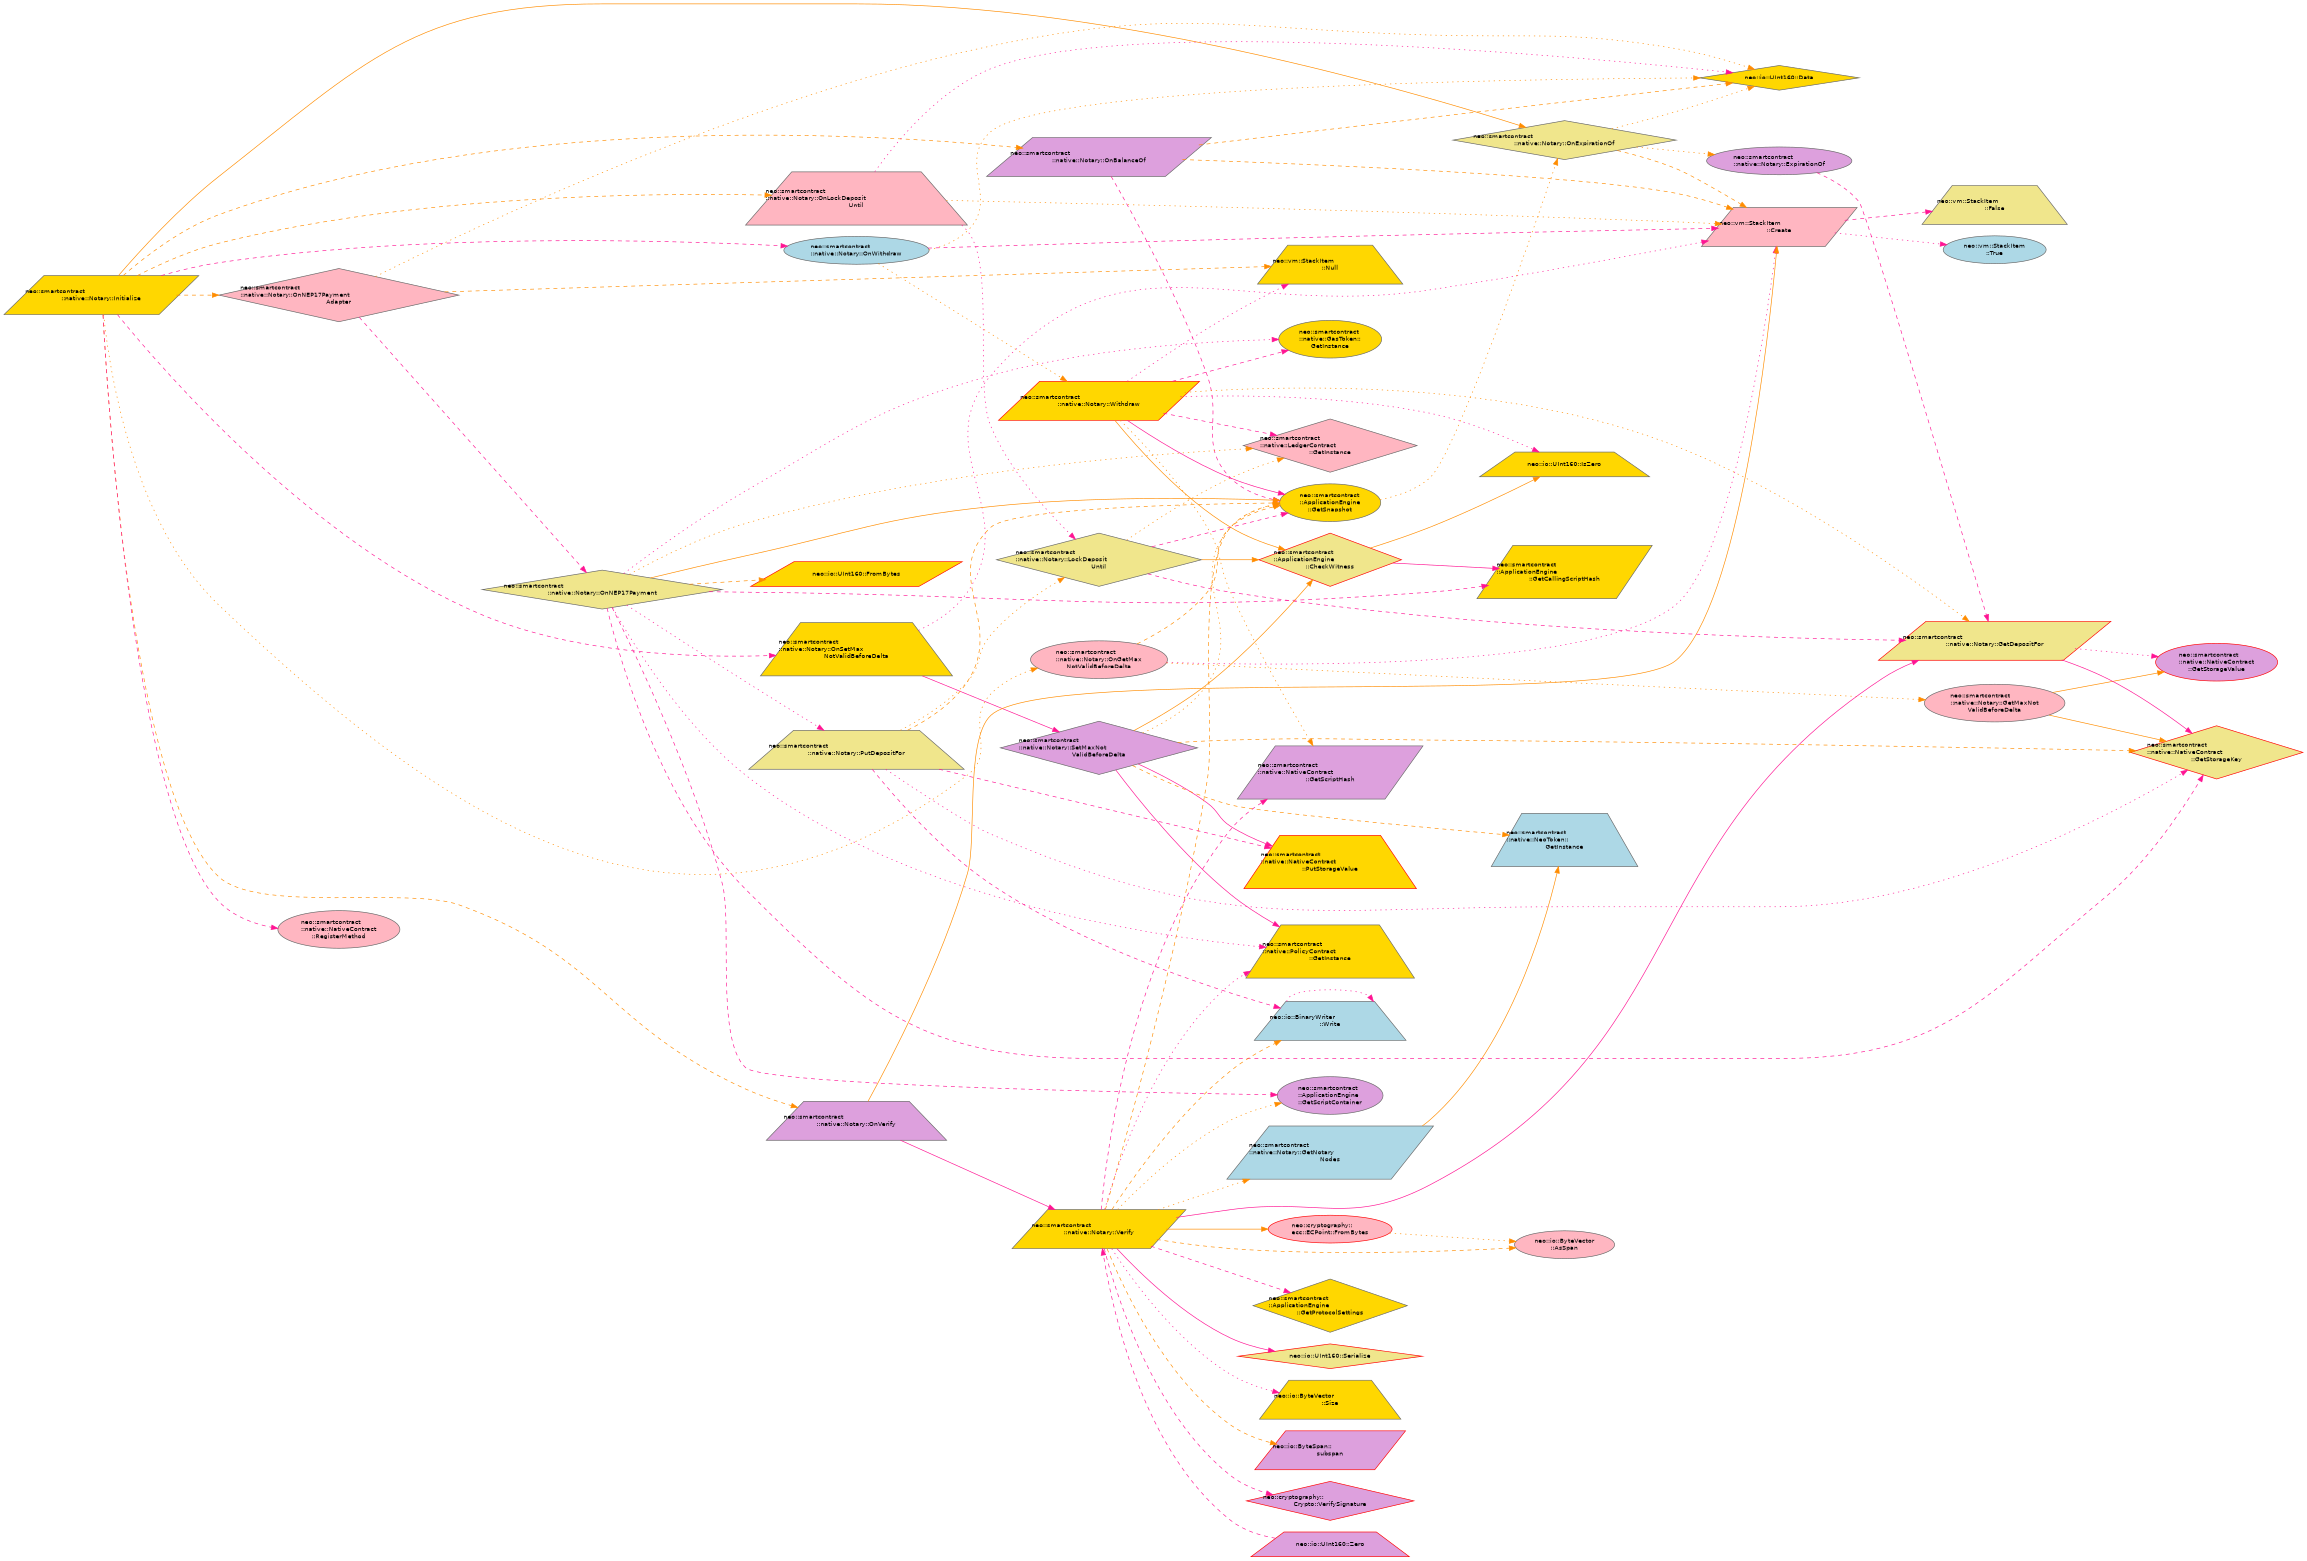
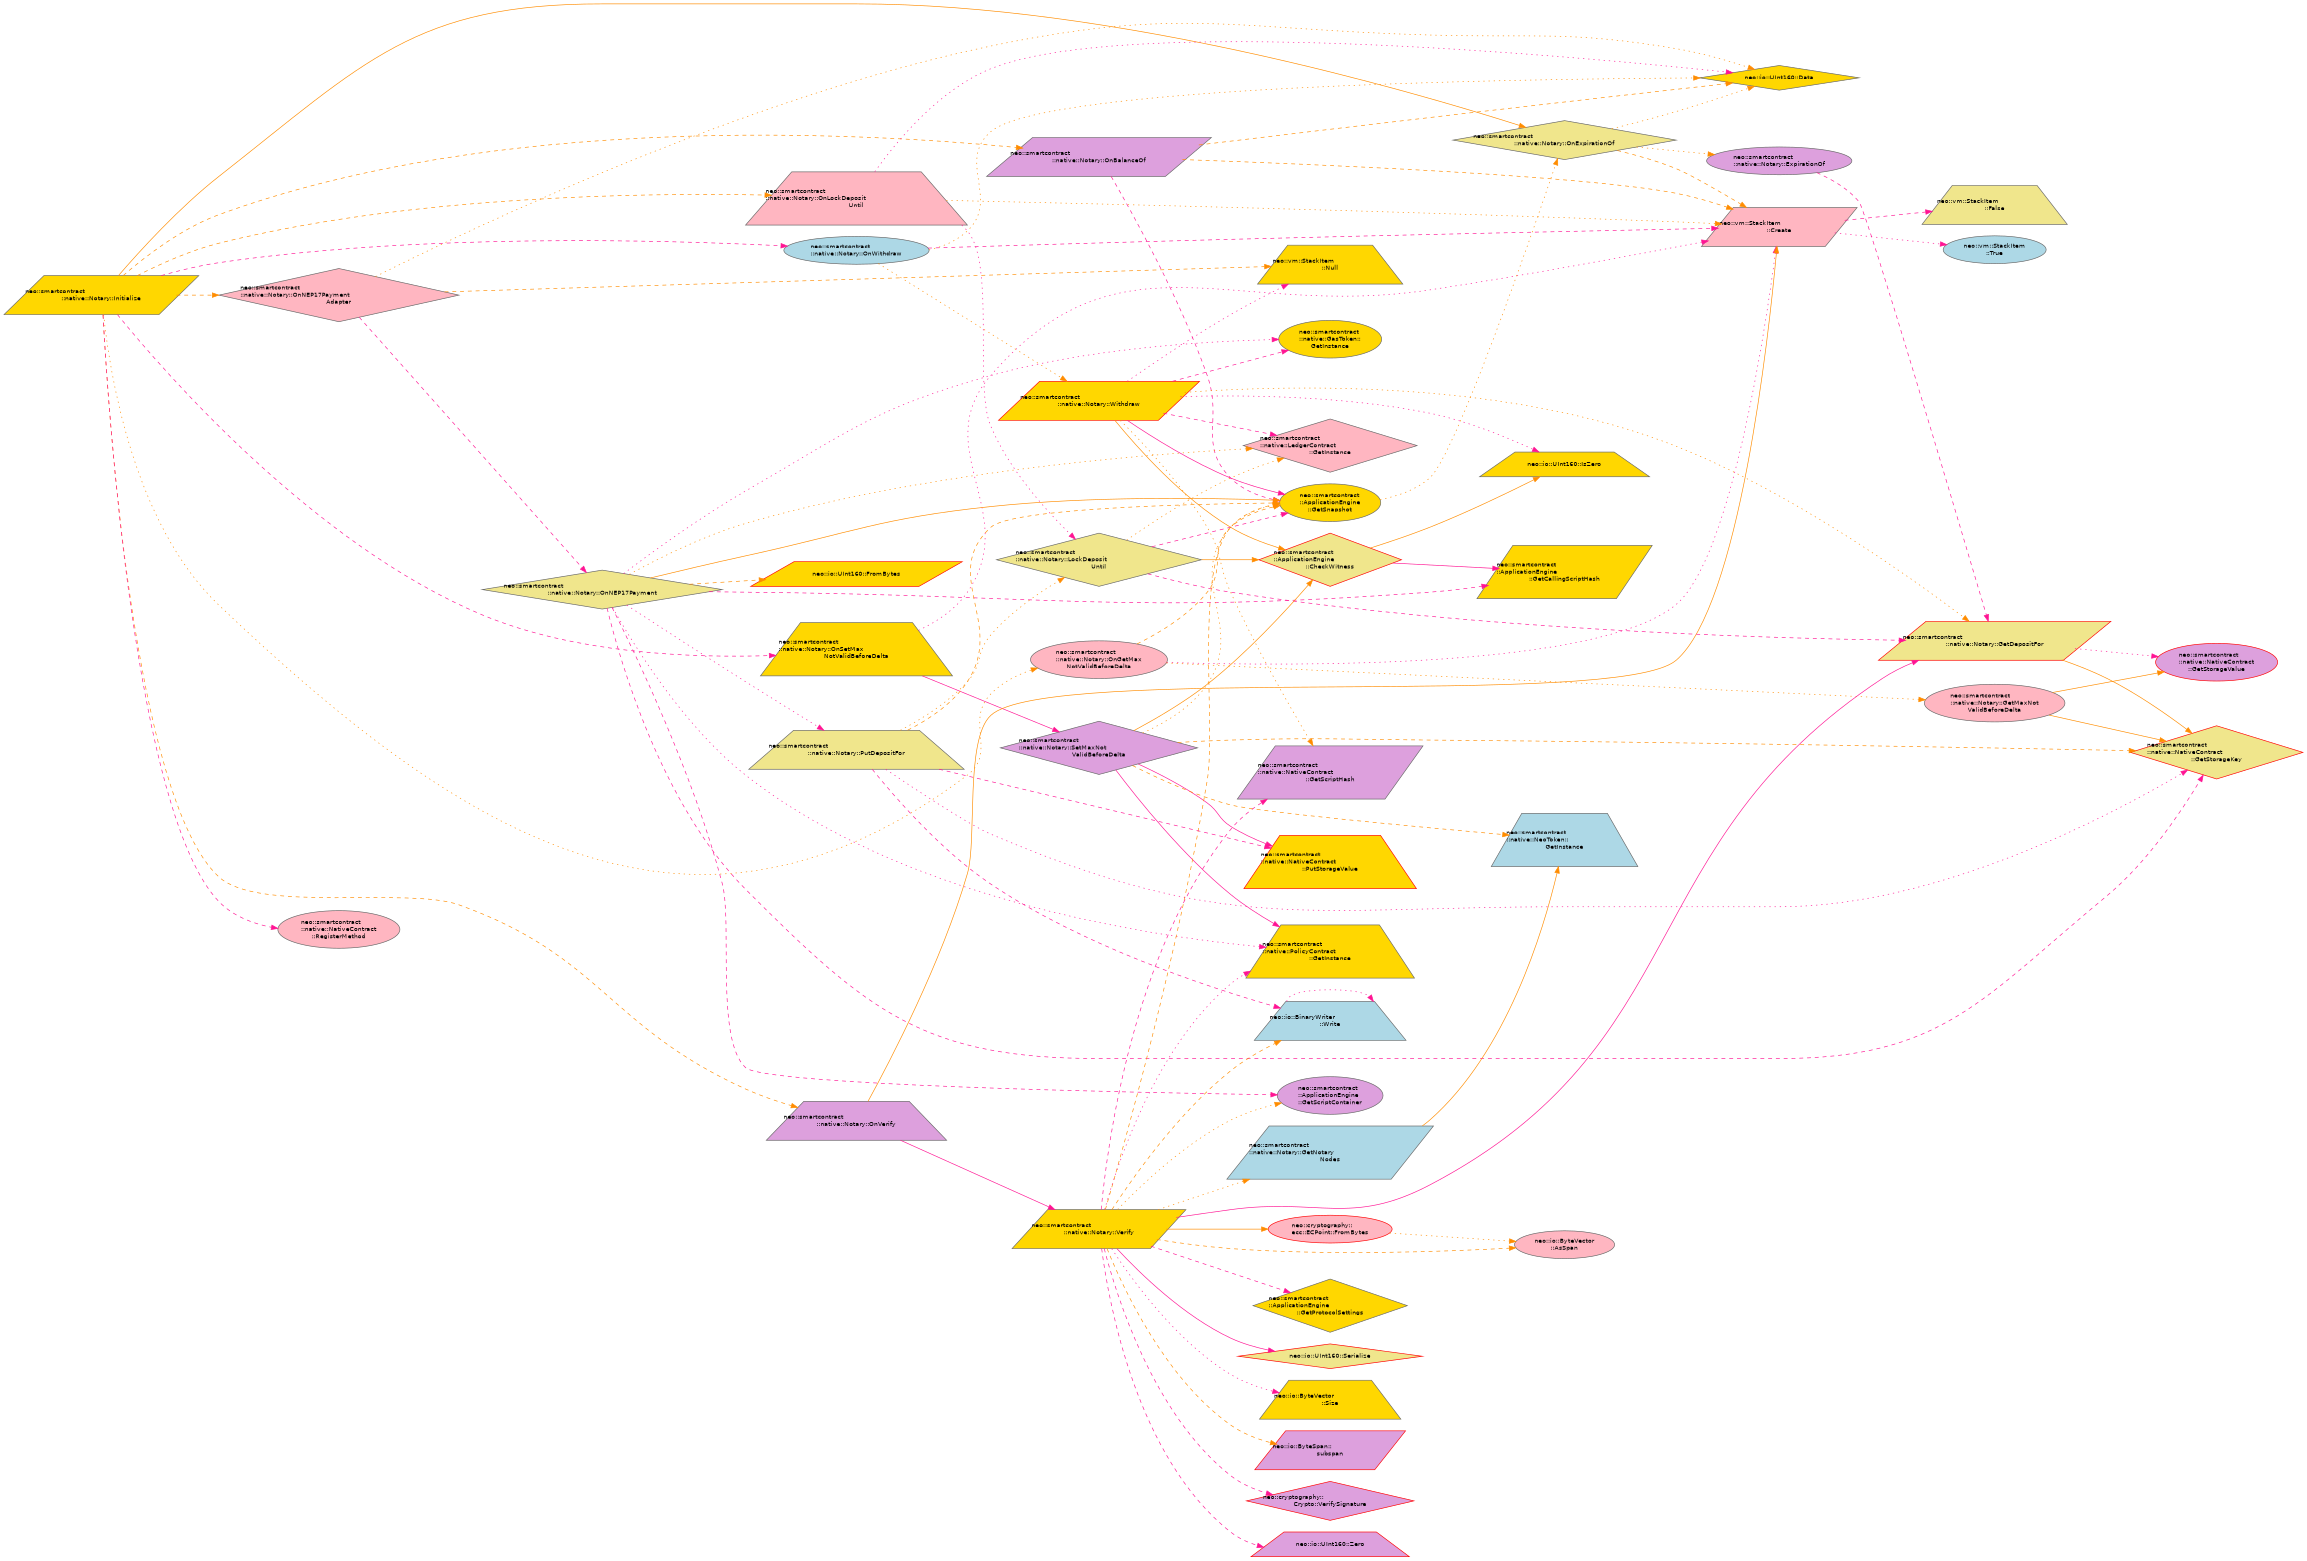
(2127, 689) -> (2127, 689)
(1155, 1421) -> (1147, 1416)
